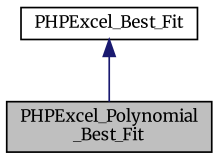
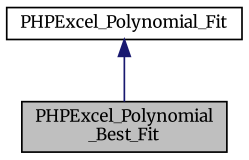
(109, 24) -> (124, 24)
